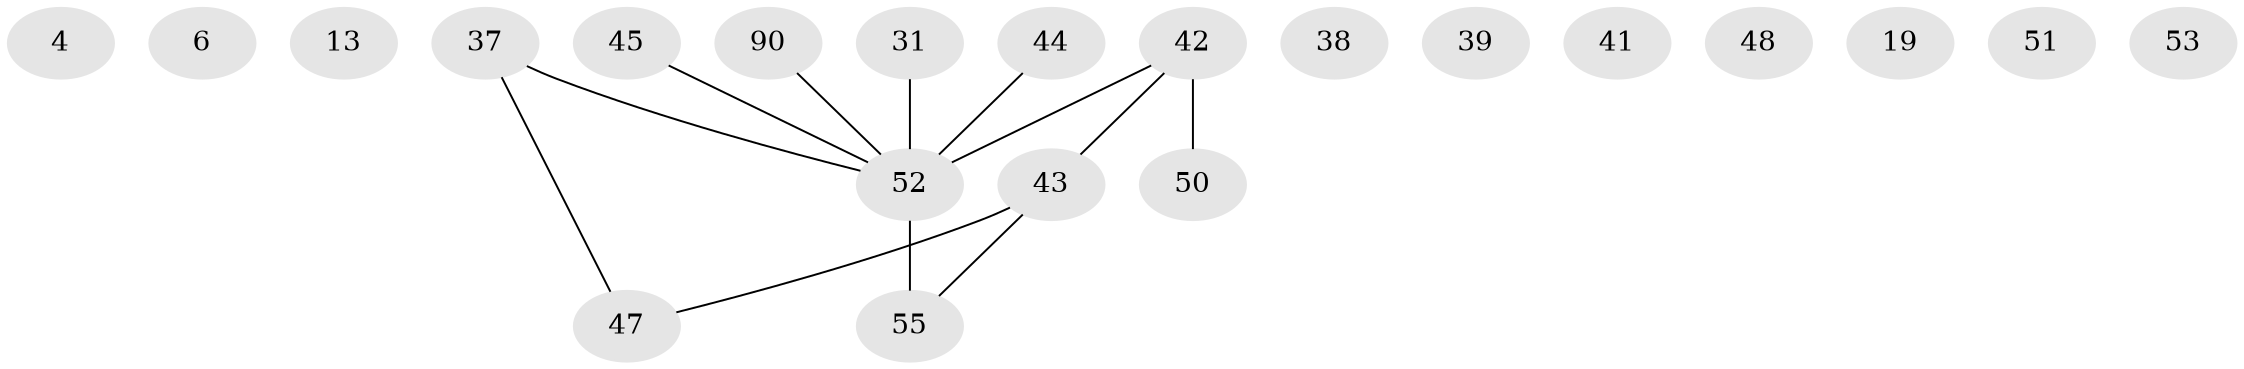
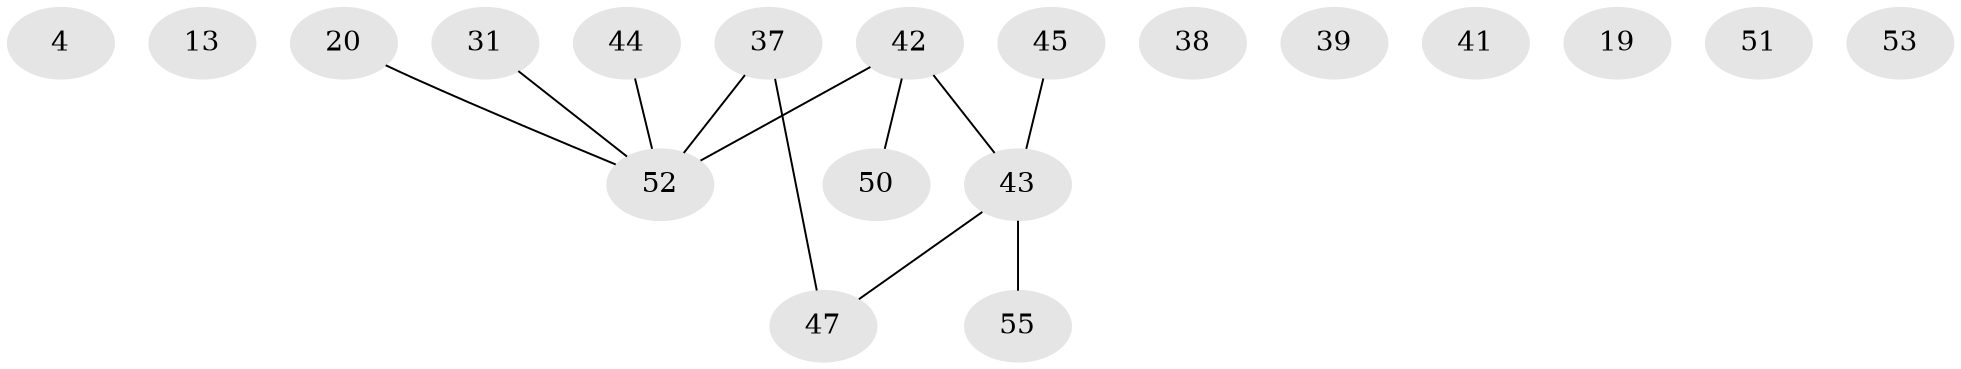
(202, 43) -> none
(768, 43) -> (344, 43)
(1759, 43) -> none
(768, 114) -> (1035, 114)
(910, 259) -> none
